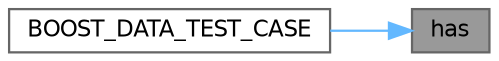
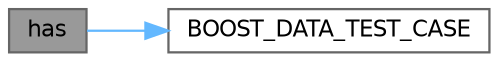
(359, 31) -> (116, 31)
